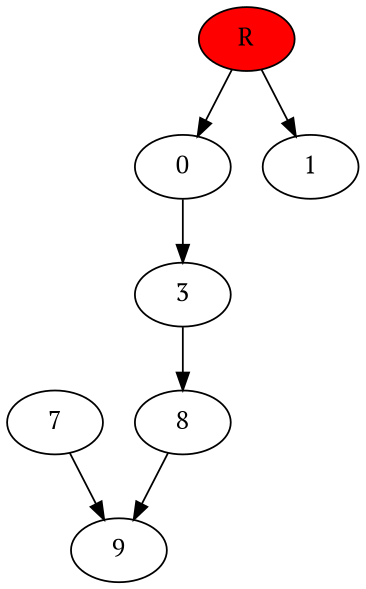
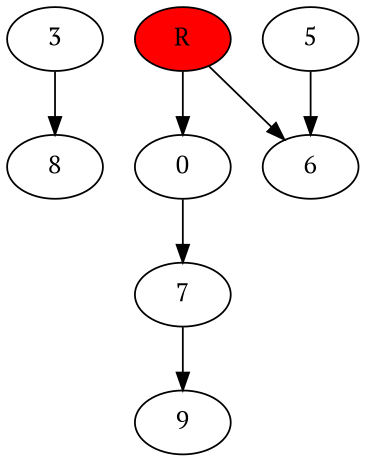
none -> (311, 39)
(311, 167) -> (311, 167)
(183, 222) -> (183, 222)
(155, 478) -> none
